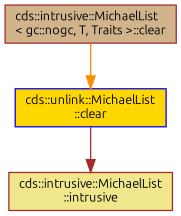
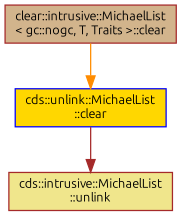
(91, 24) -> (91, 24)
(91, 191) -> (91, 191)
